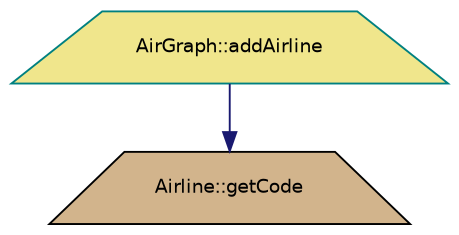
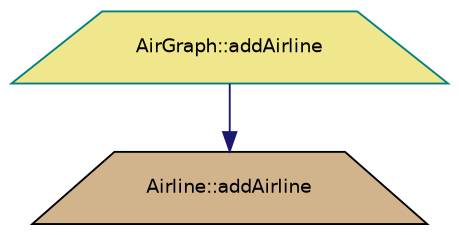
(230, 188) -> (230, 188)
